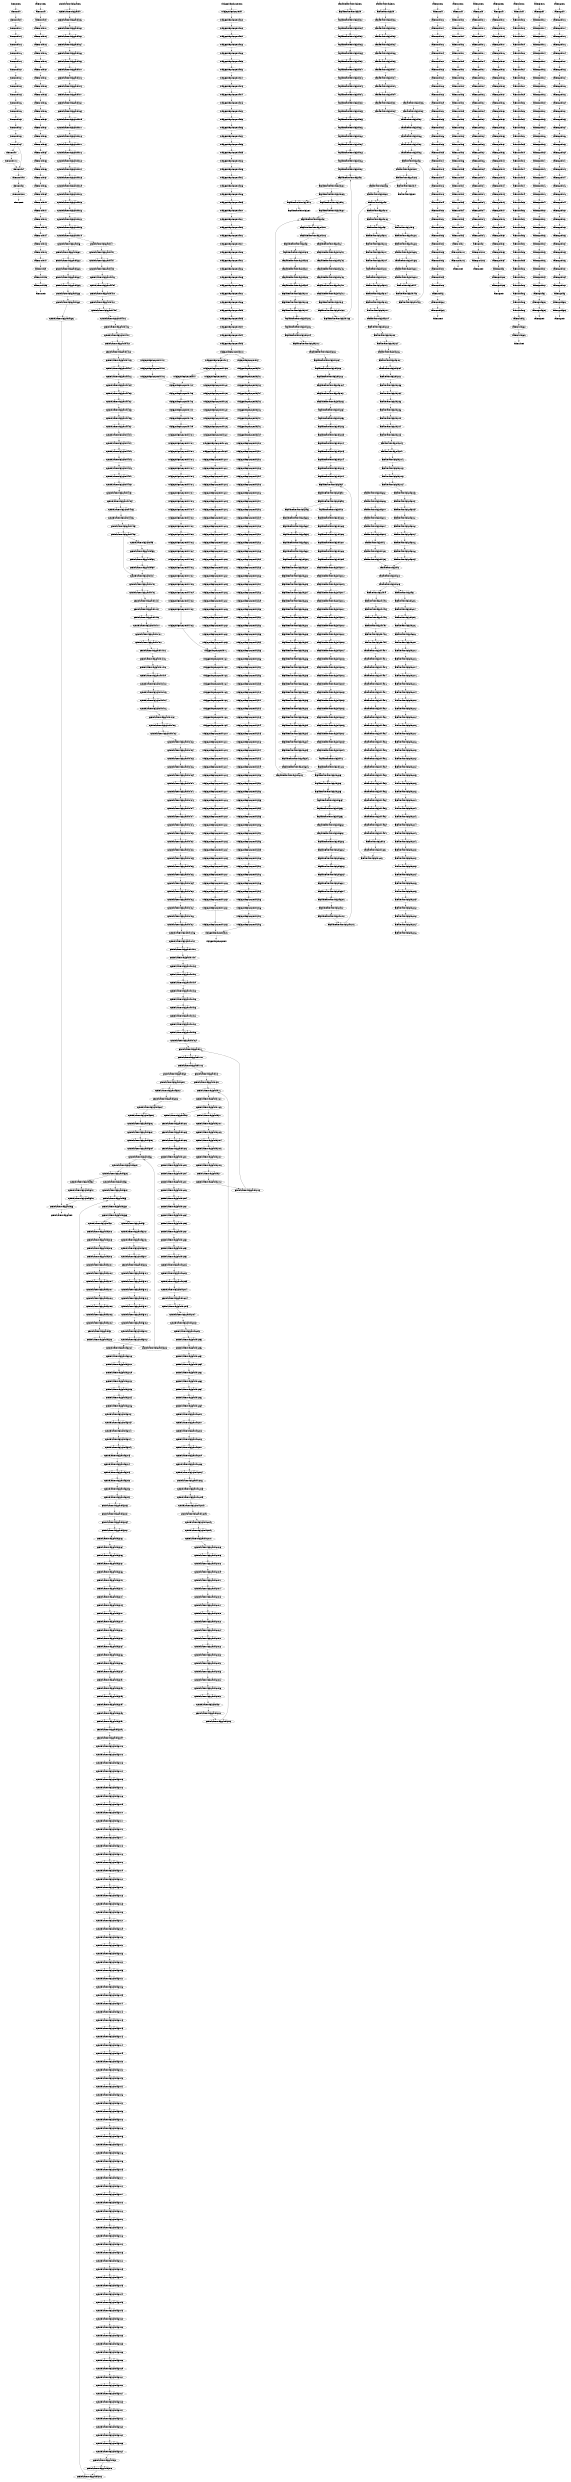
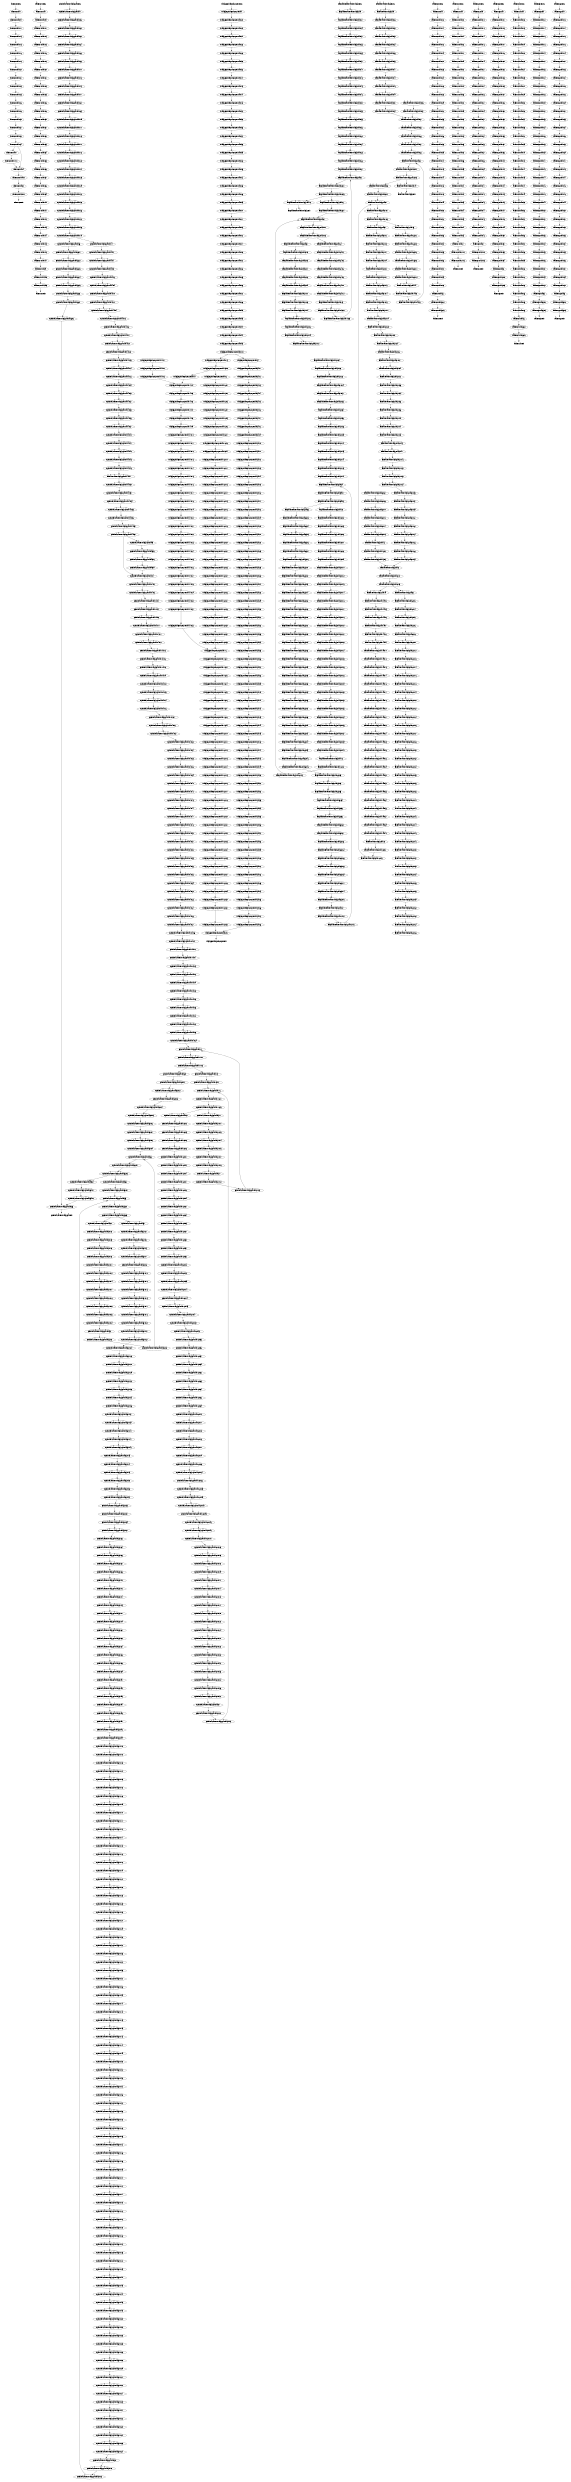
(323, 352) -> none
(119, 477) -> (119, 477)
